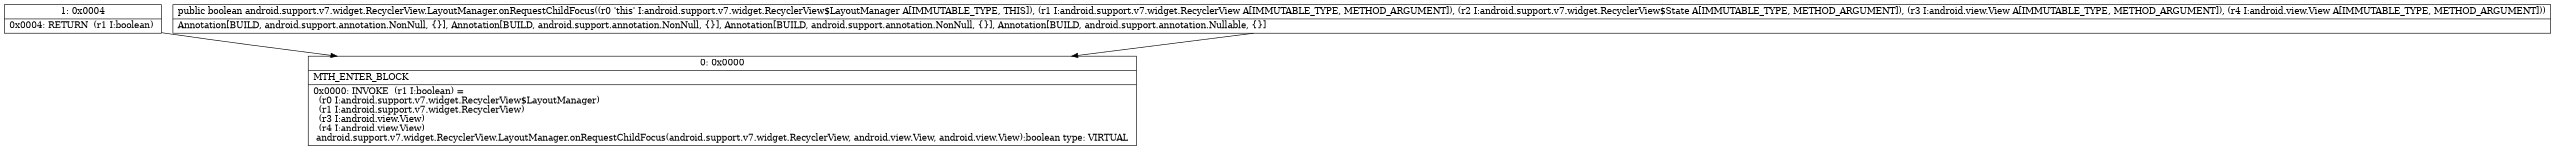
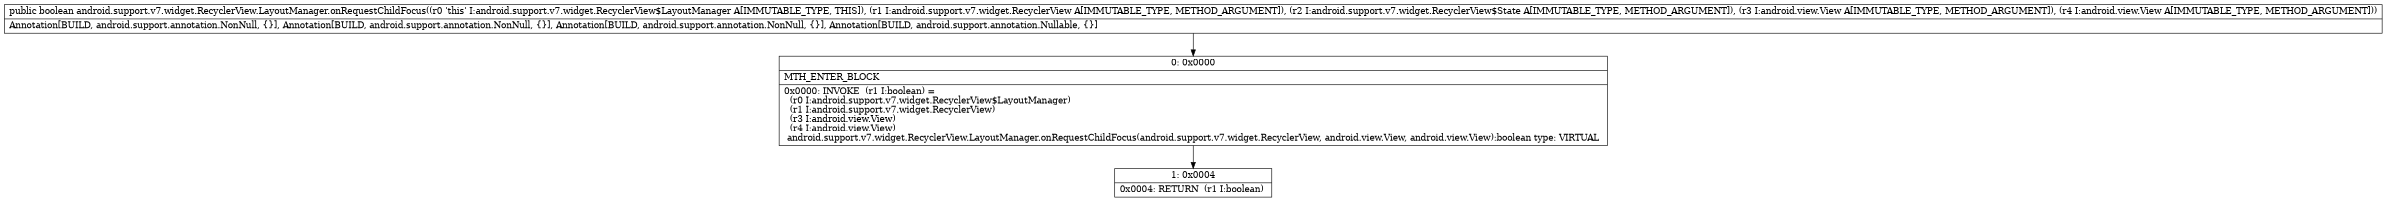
(246, 44) -> (1193, 154)
